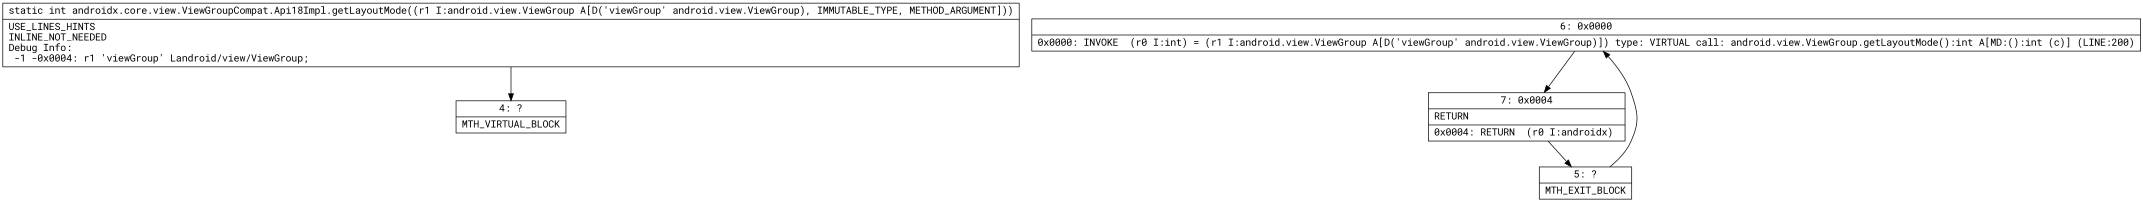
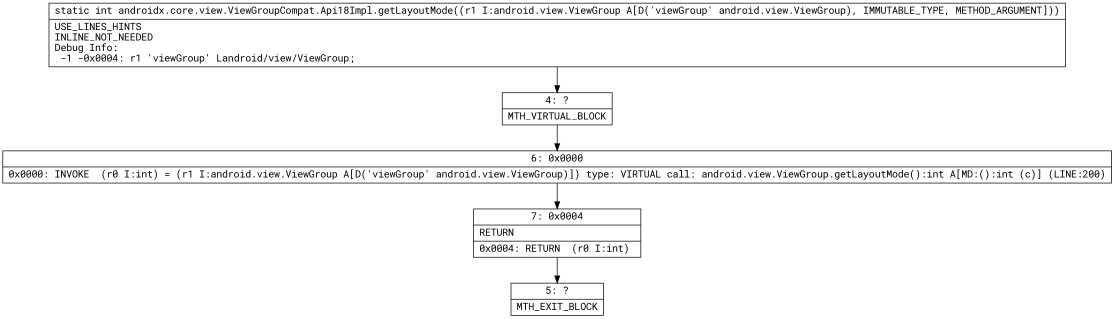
(1637, 112) -> (557, 134)
(1527, 133) -> (557, 249)
